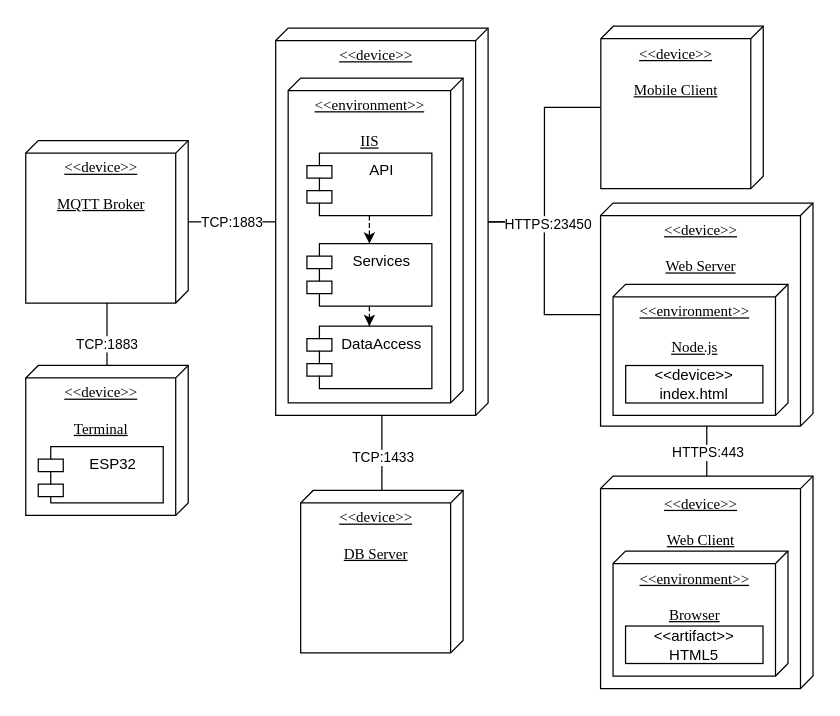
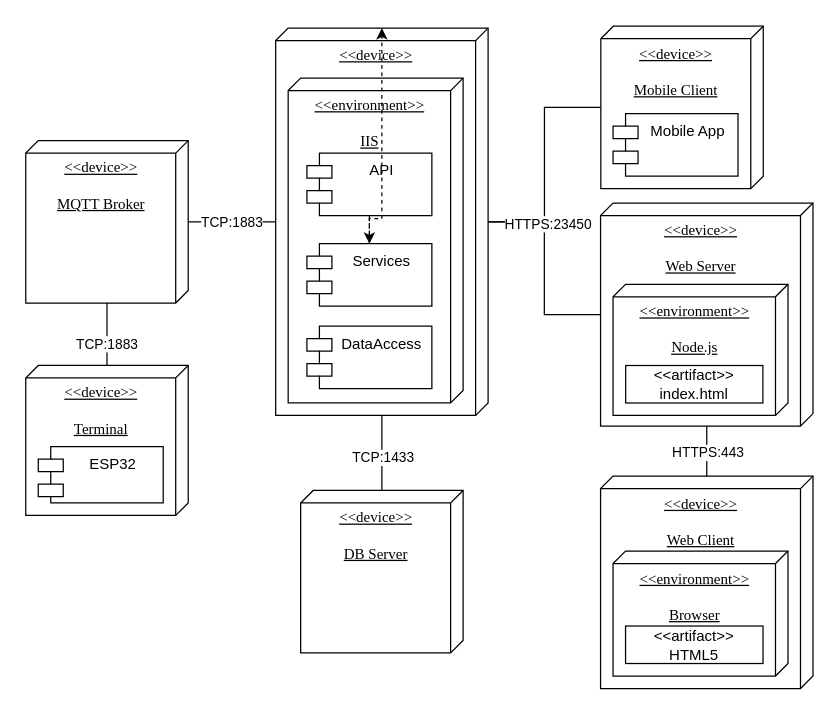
none -> (676, 145)
(369, 316) -> (382, 132)
(694, 384) -> (694, 384)
